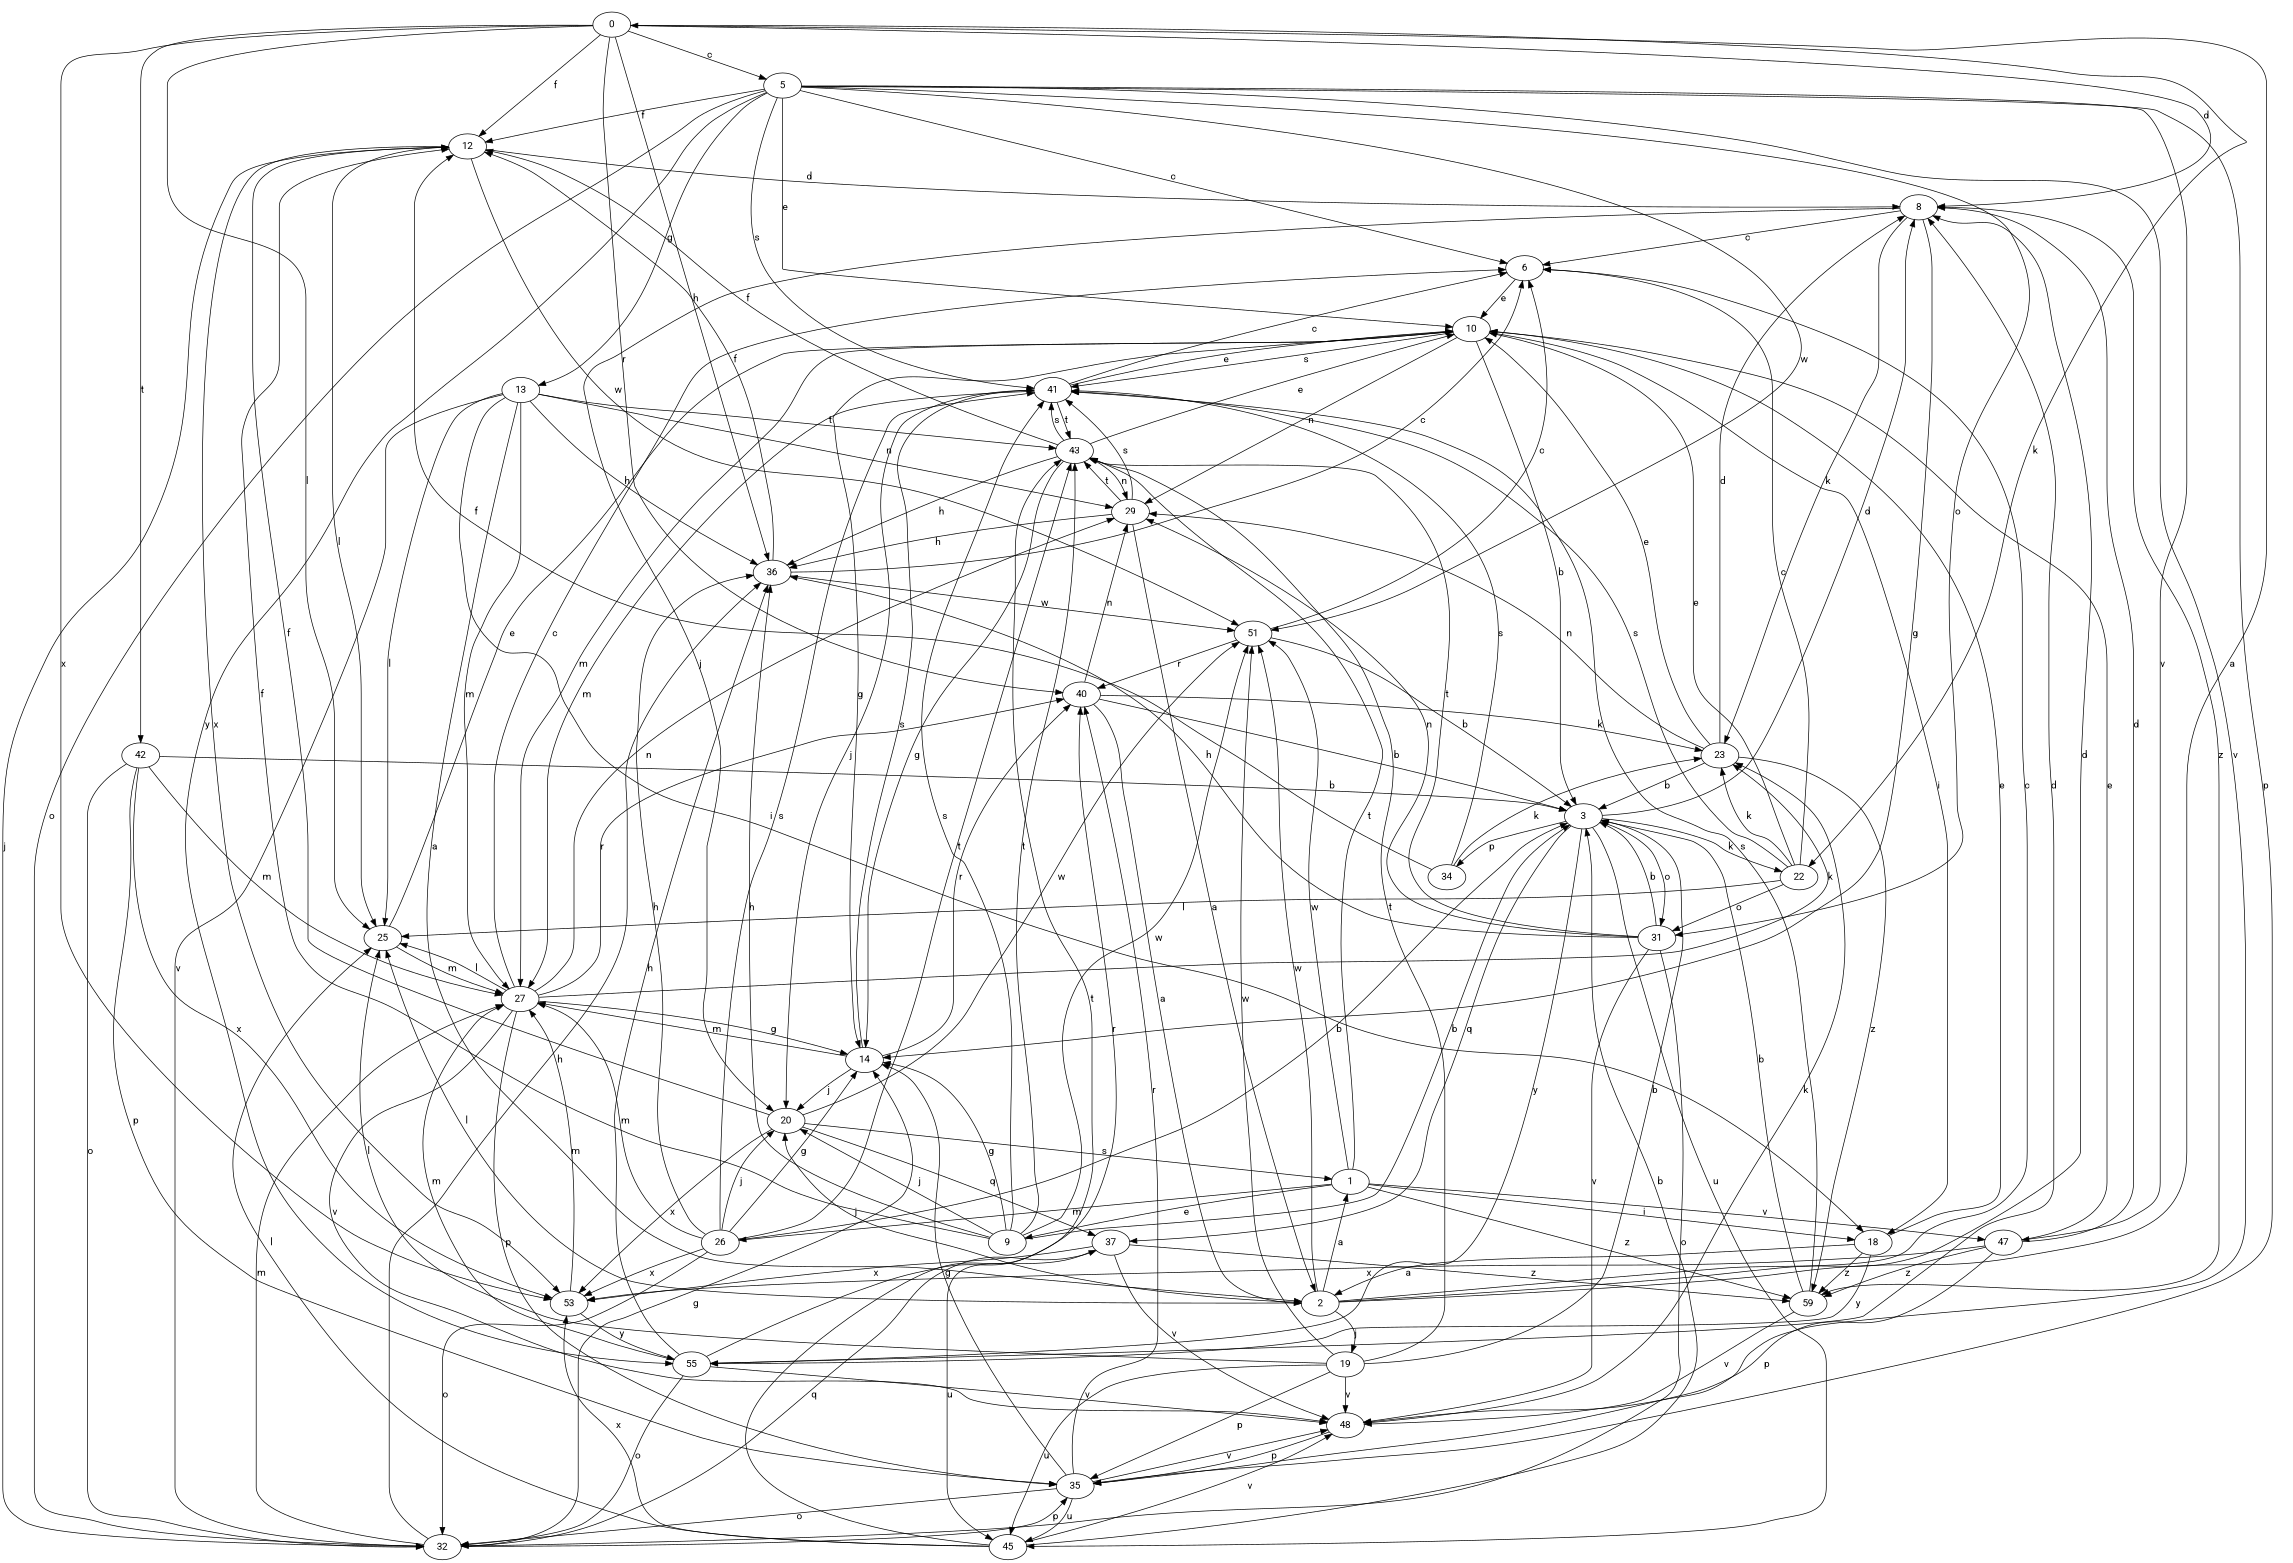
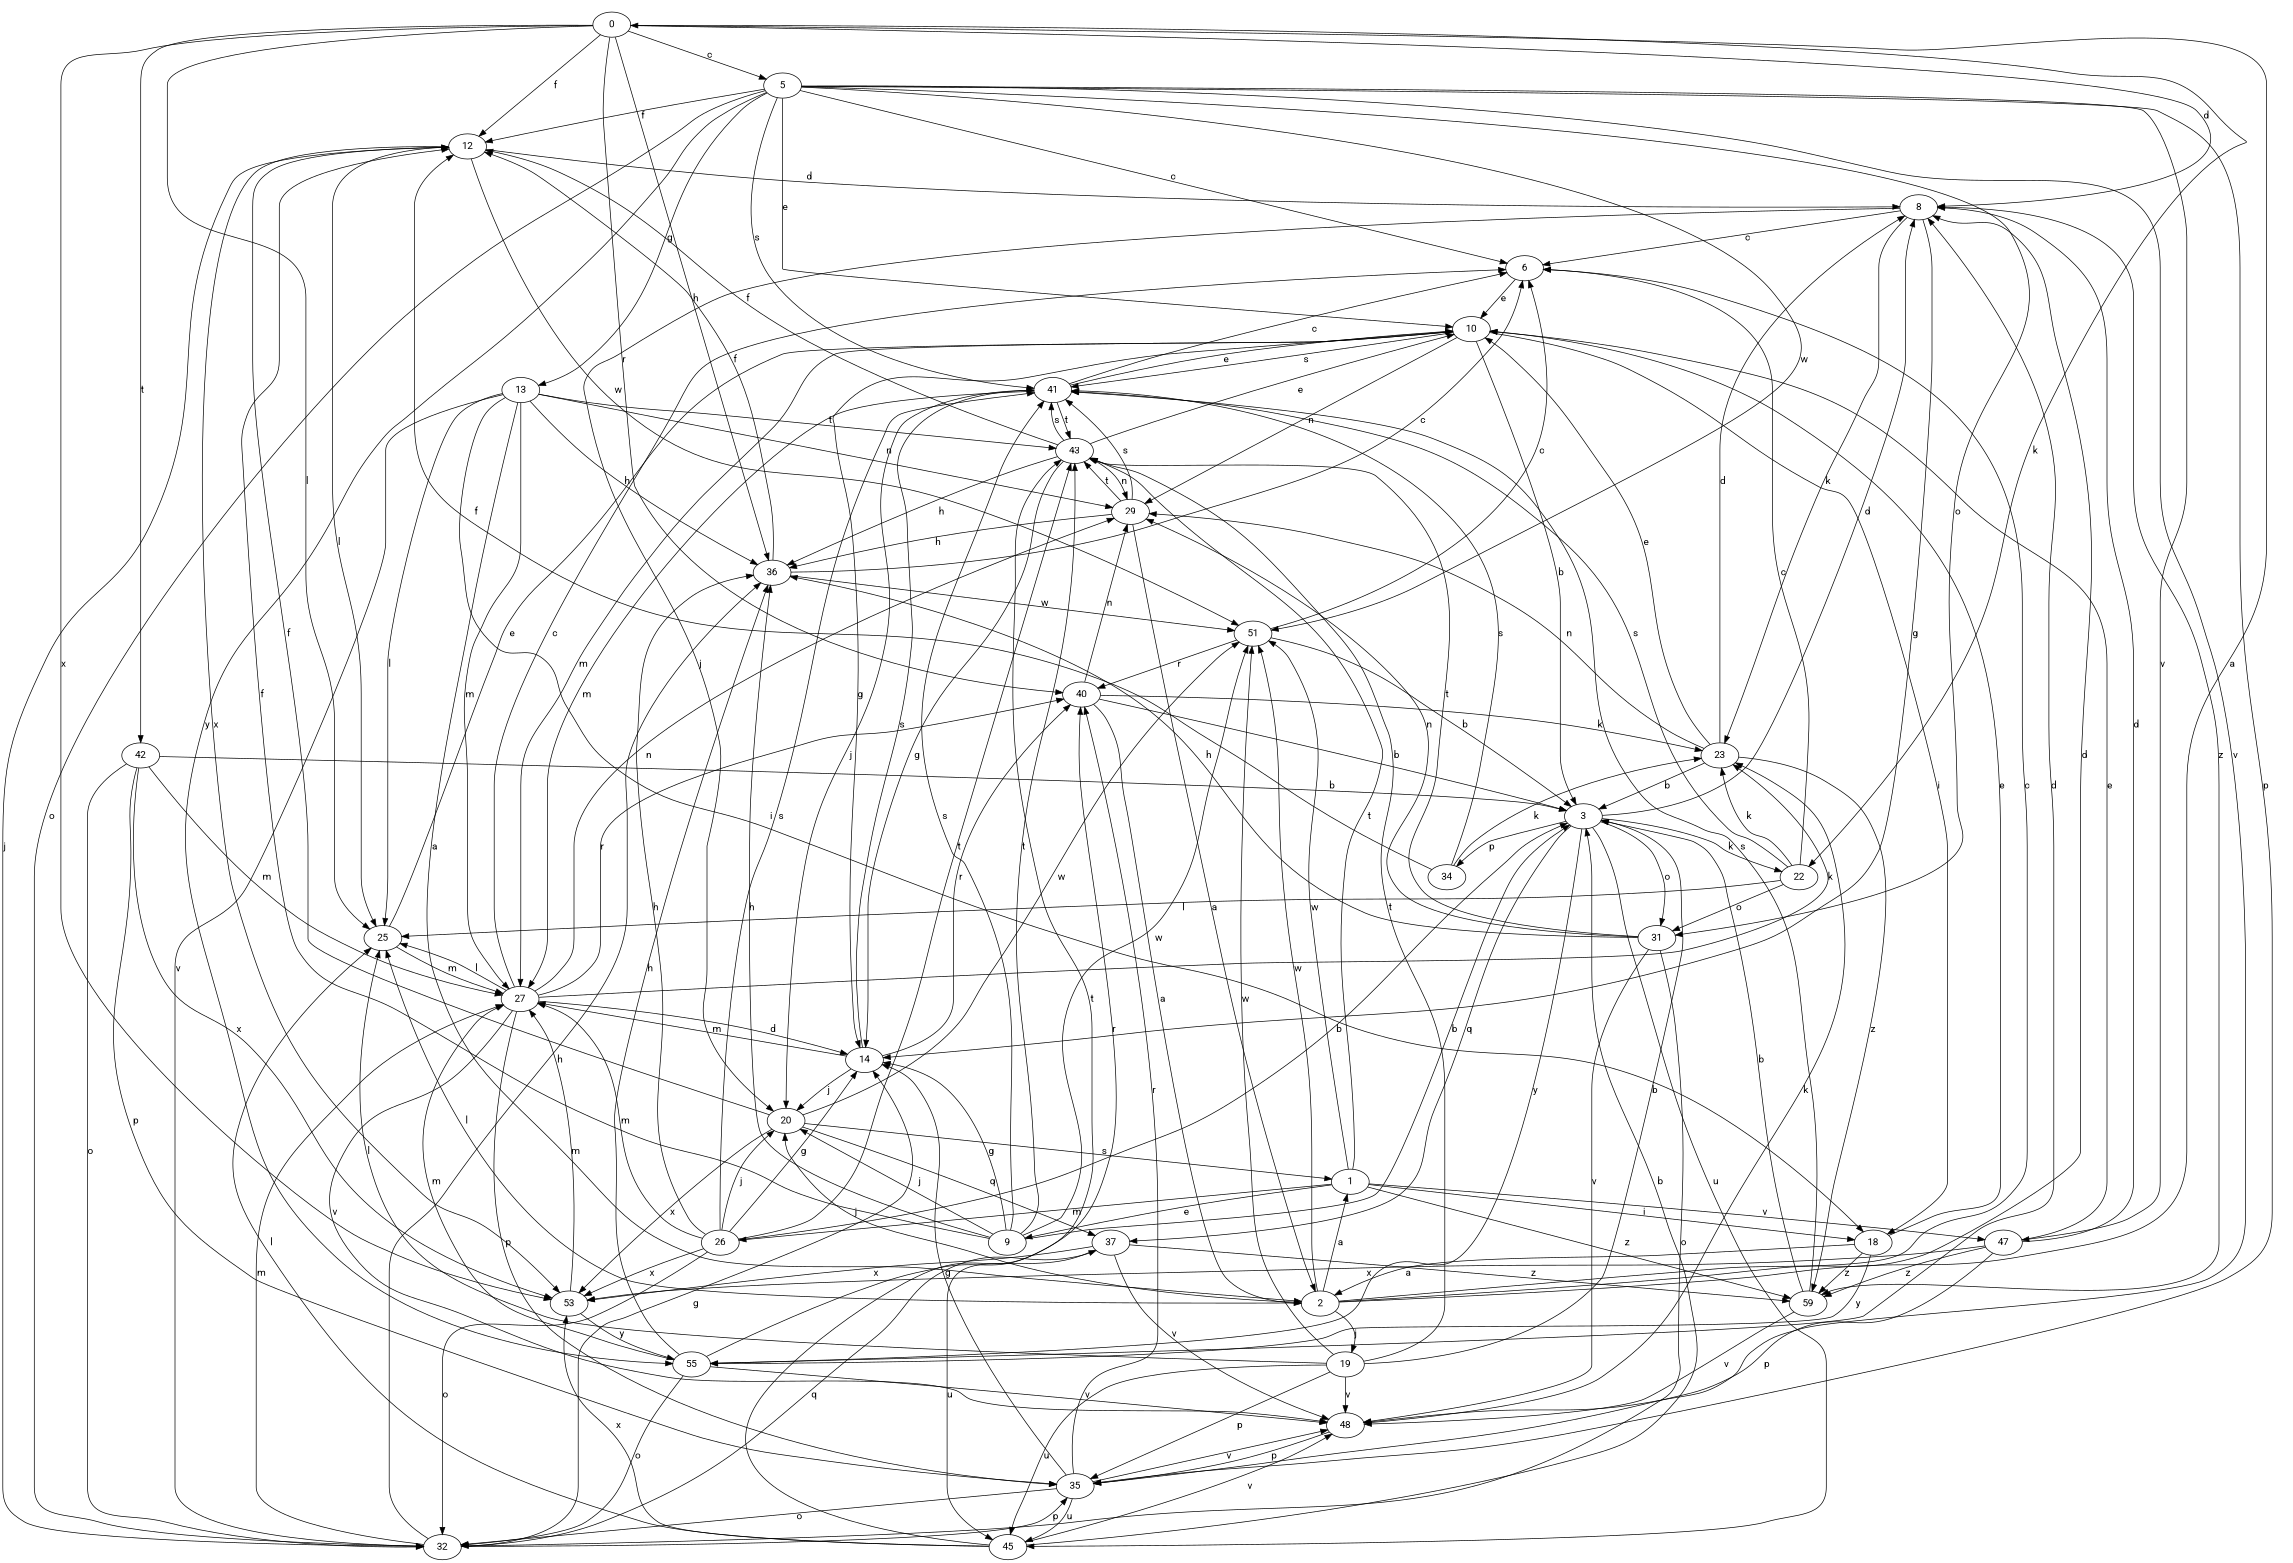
(1693, 555) -> none
(1643, 869) -> none
(774, 1029) -> (774, 1029)
